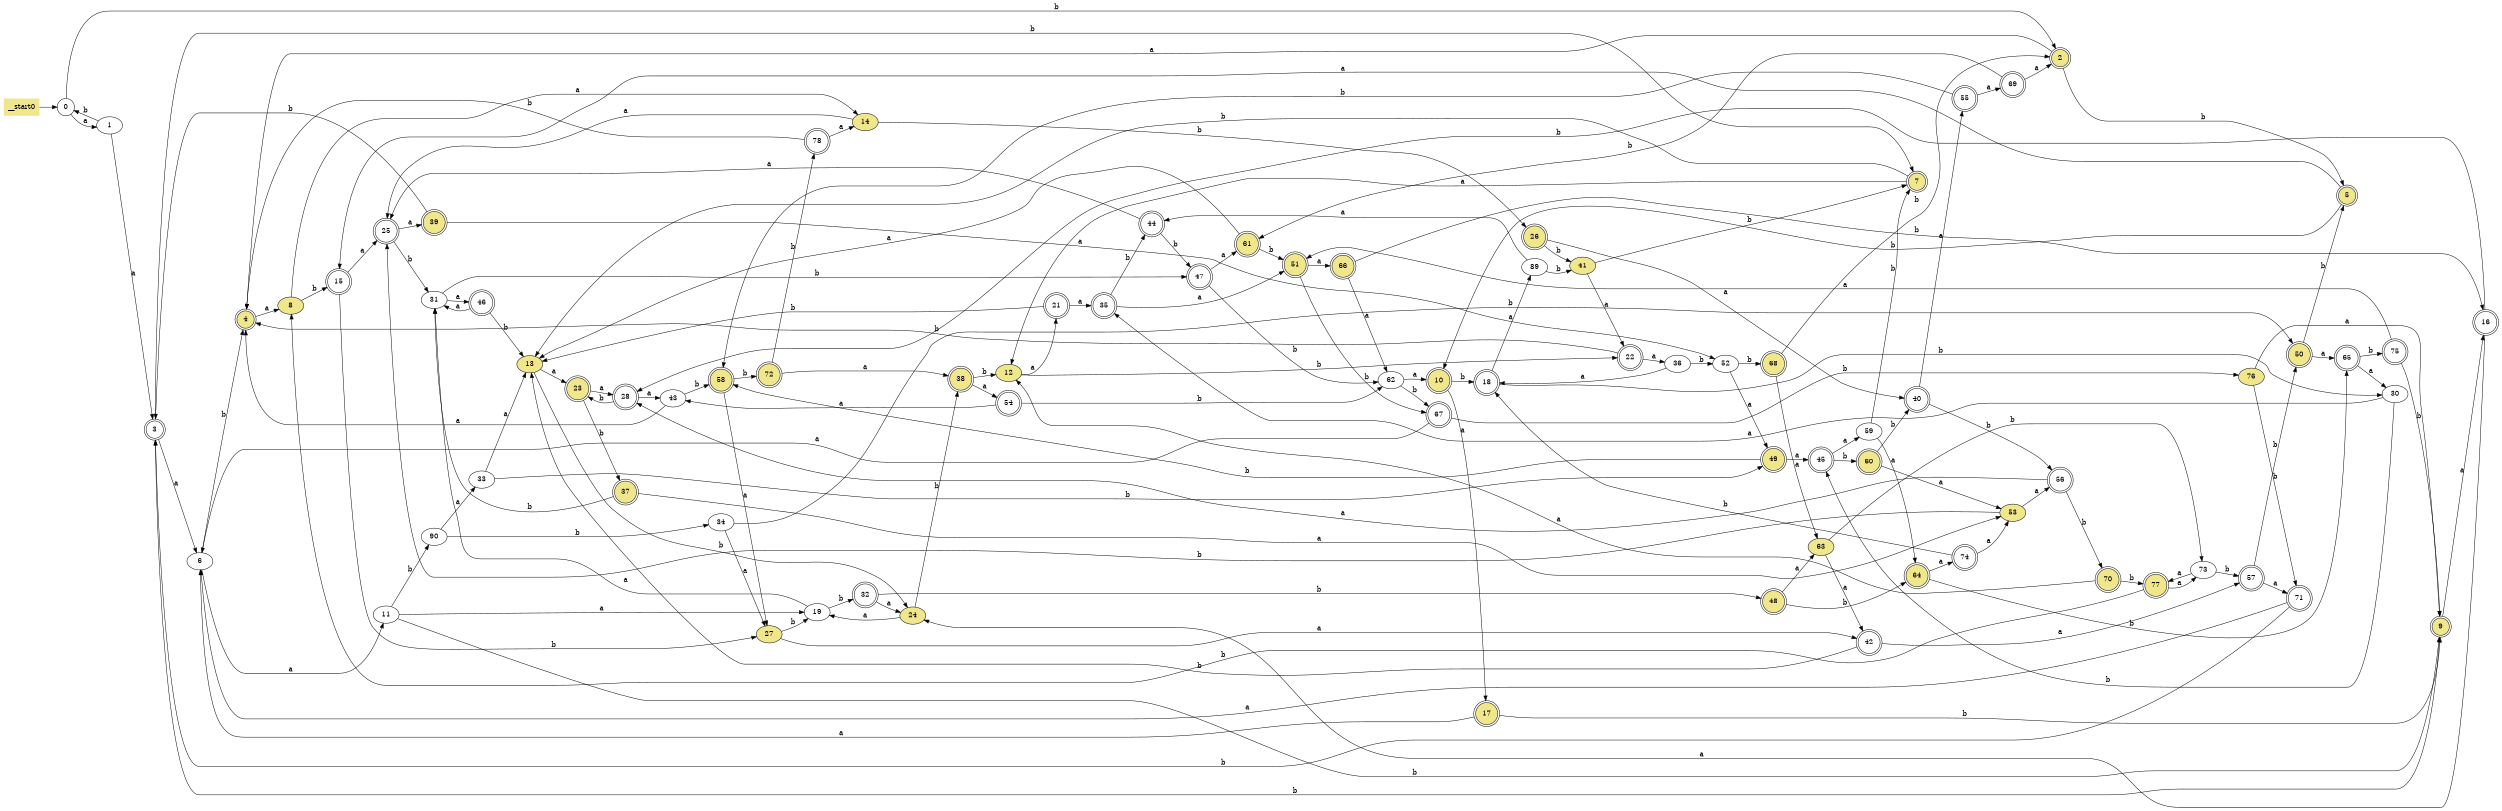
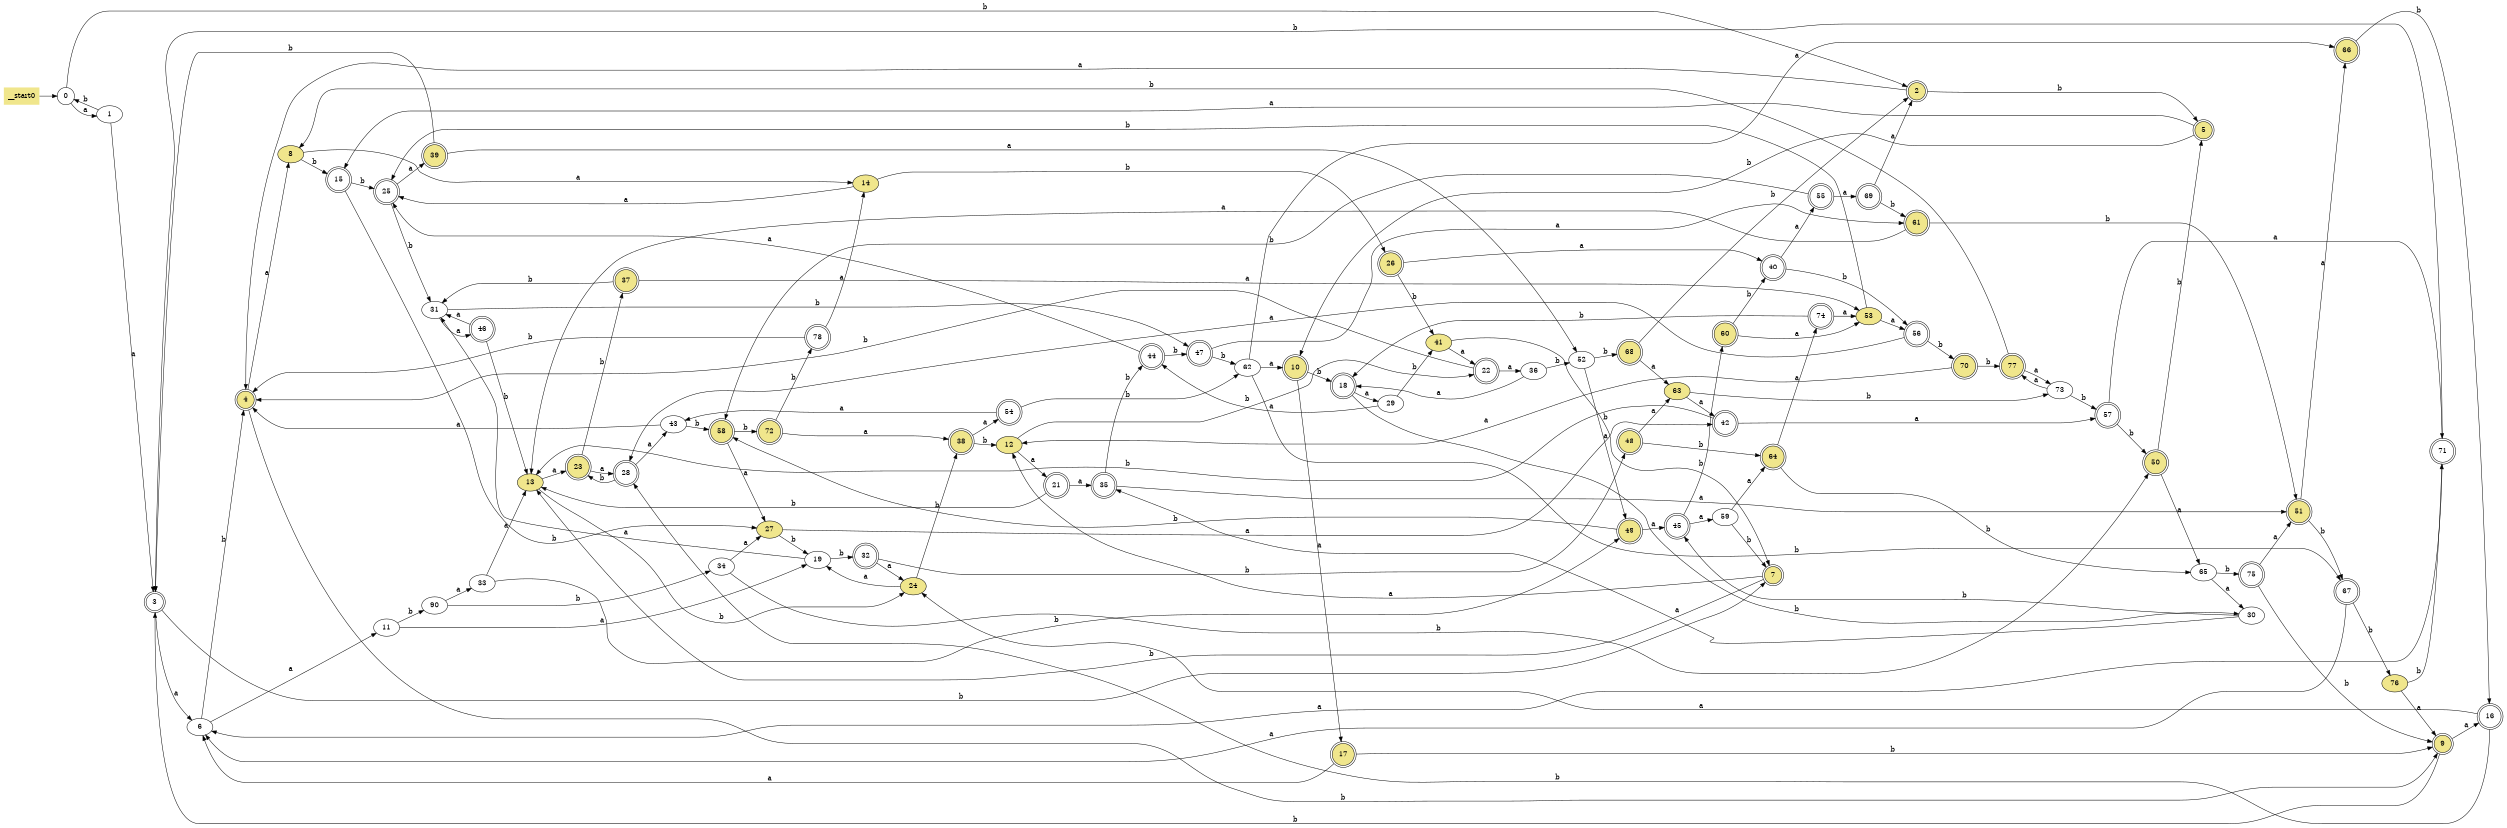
(362, 251) -> (363, 181)
(1535, 267) -> (1391, 404)
(1367, 323) -> (1708, 143)
(2347, 358) -> (2204, 572)
(1454, 777) -> (1255, 796)
